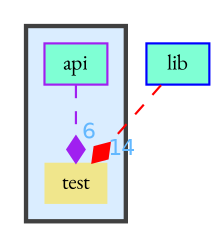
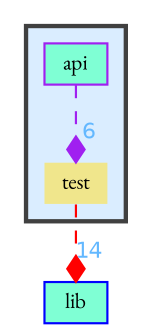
(139, 110) -> (76, 235)
